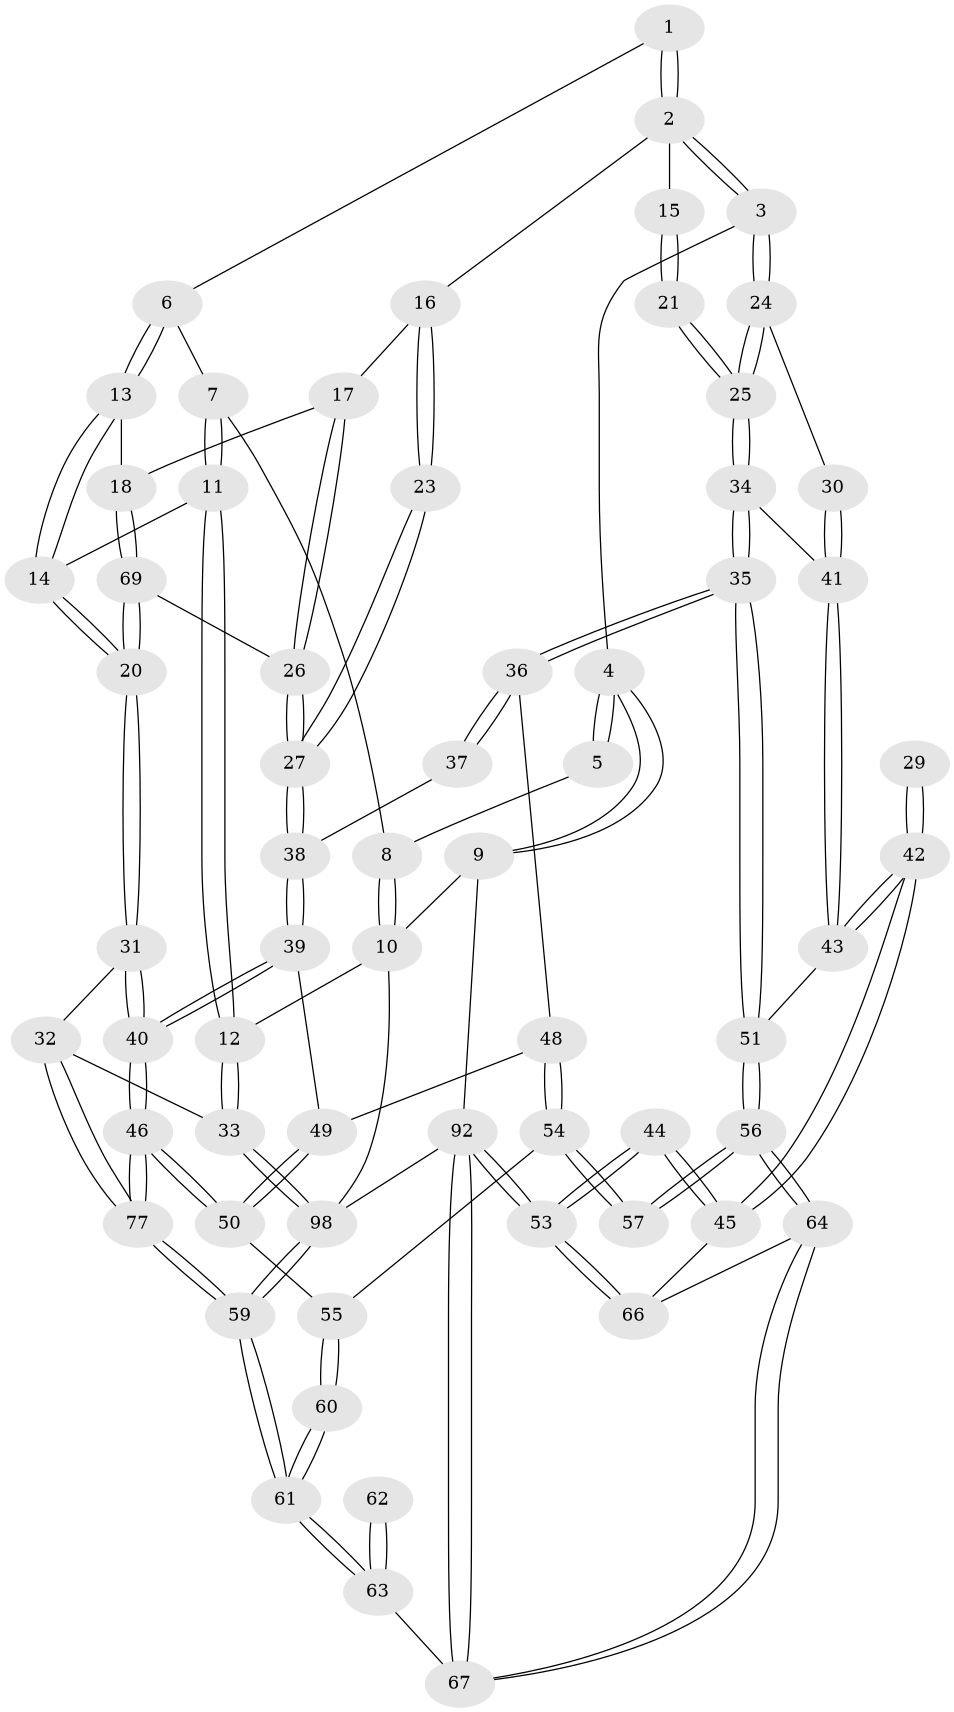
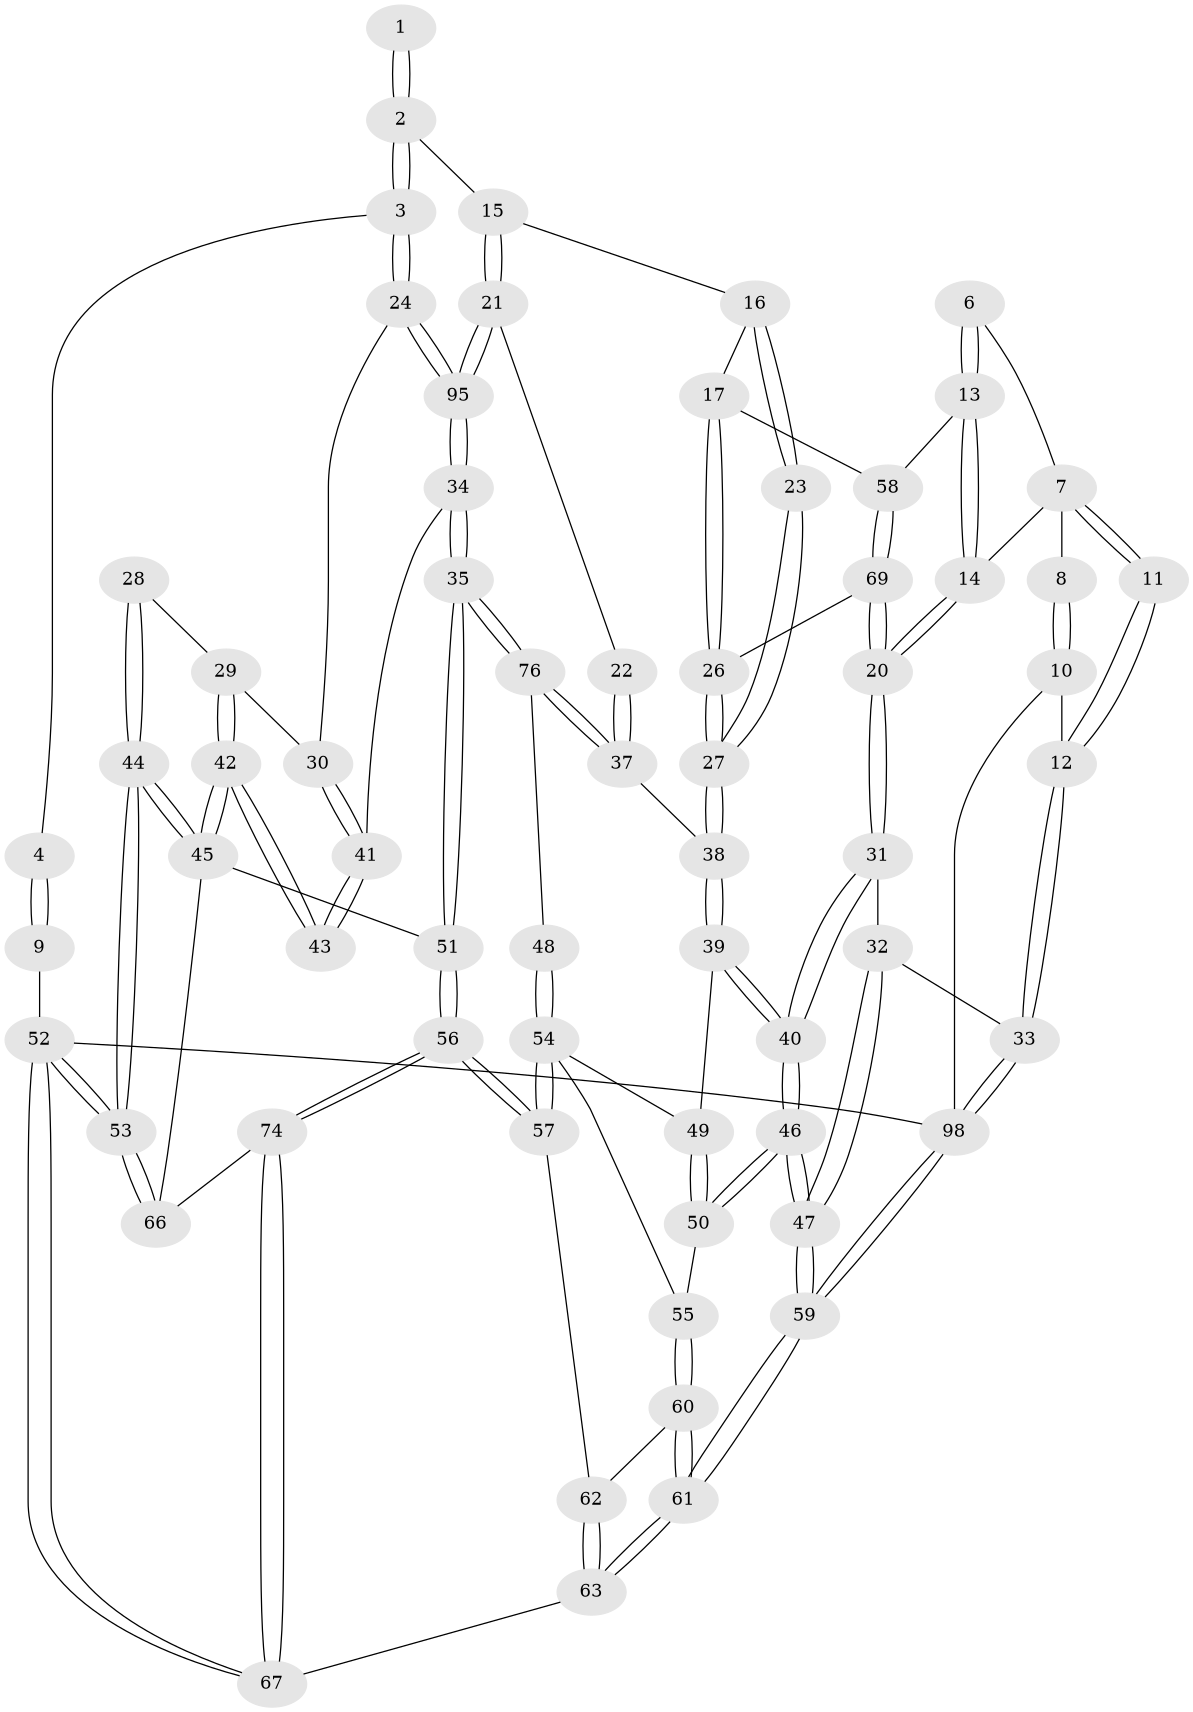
(419, 166) -> none
(548, 212) -> (624, 258)
(741, 396) -> (459, 396)
(121, 488) -> (888, 488)
(127, 534) -> (1016, 534)
none -> (134, 580)
(518, 672) -> (530, 672)
none -> (622, 672)
none -> (272, 718)
(598, 764) -> none
(433, 902) -> none
(792, 994) -> (326, 902)
(437, 1086) -> (635, 1094)
(463, 1132) -> (40, 1040)
(138, 1224) -> (805, 1224)
(818, 1224) -> (272, 1132)
none -> (568, 1316)
none -> (638, 1454)
